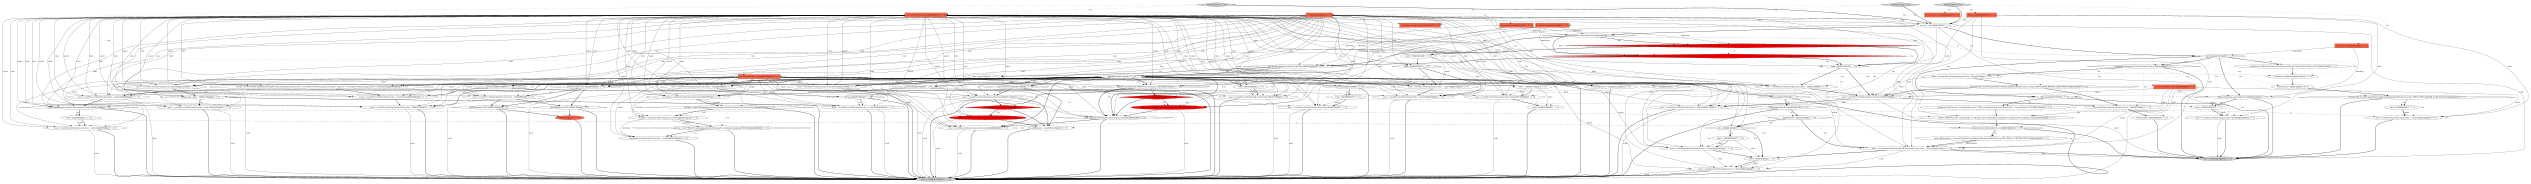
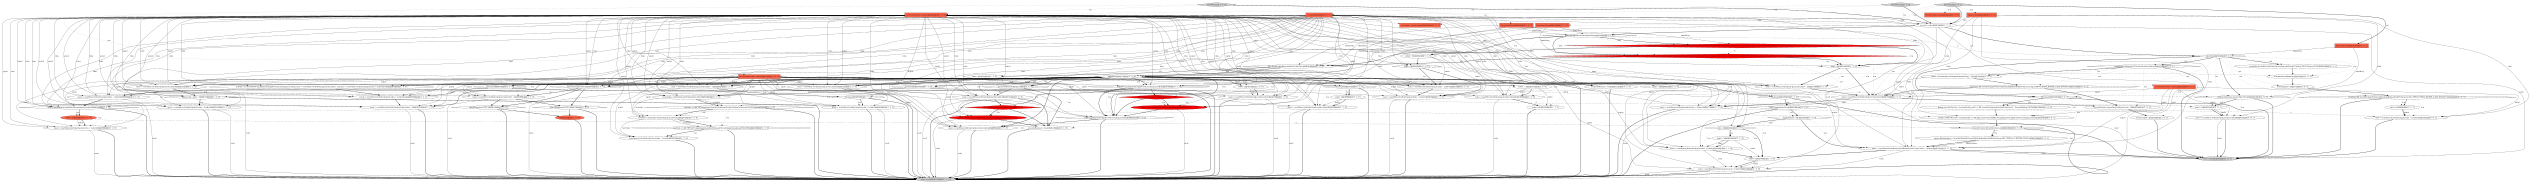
(2196, 10) -> (2196, 10)
(79, 118) -> (79, 118)
